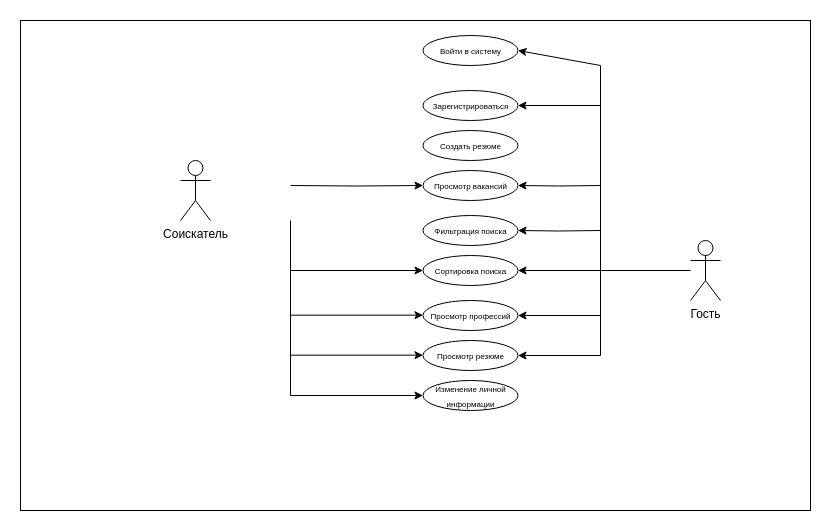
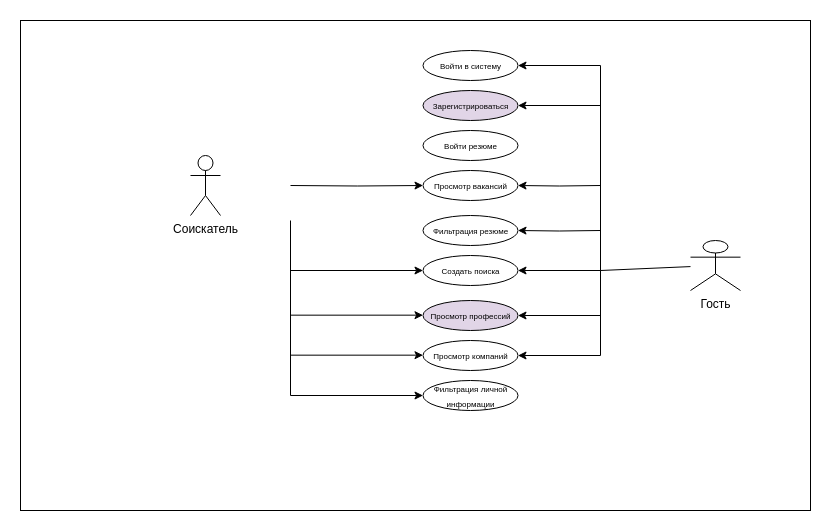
(471, 51) -> (471, 66)
(471, 106) -> (471, 106)
(471, 146) -> (471, 146)
(196, 191) -> (206, 186)
(471, 231) -> (471, 231)
(471, 271) -> (471, 271)
(706, 271) -> (716, 266)
(471, 316) -> (471, 316)
(471, 356) -> (471, 356)
(471, 396) -> (471, 396)
